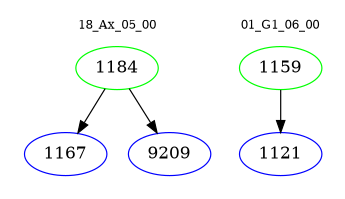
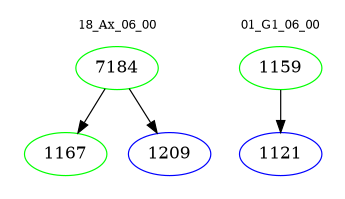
(118, 26) -> (118, 26)
(117, 68) -> (117, 68)
(66, 154) -> (66, 154)
(170, 154) -> (170, 154)
